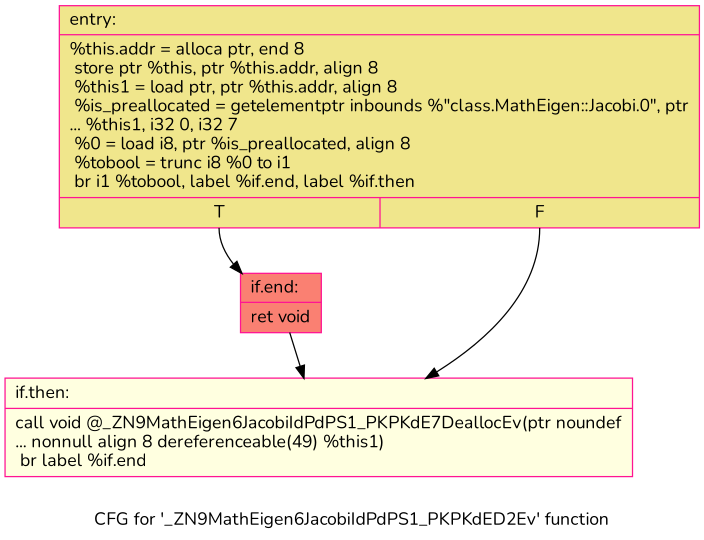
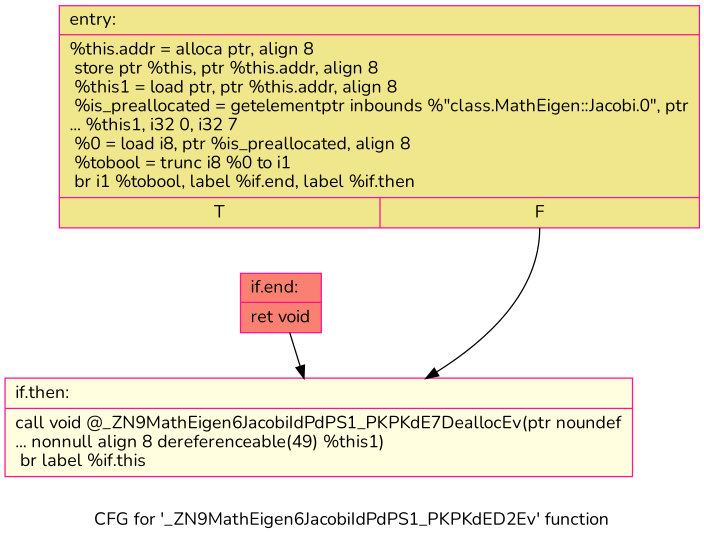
(187, 49) -> (192, 49)
(223, 247) -> none
(81, 461) -> (81, 461)
